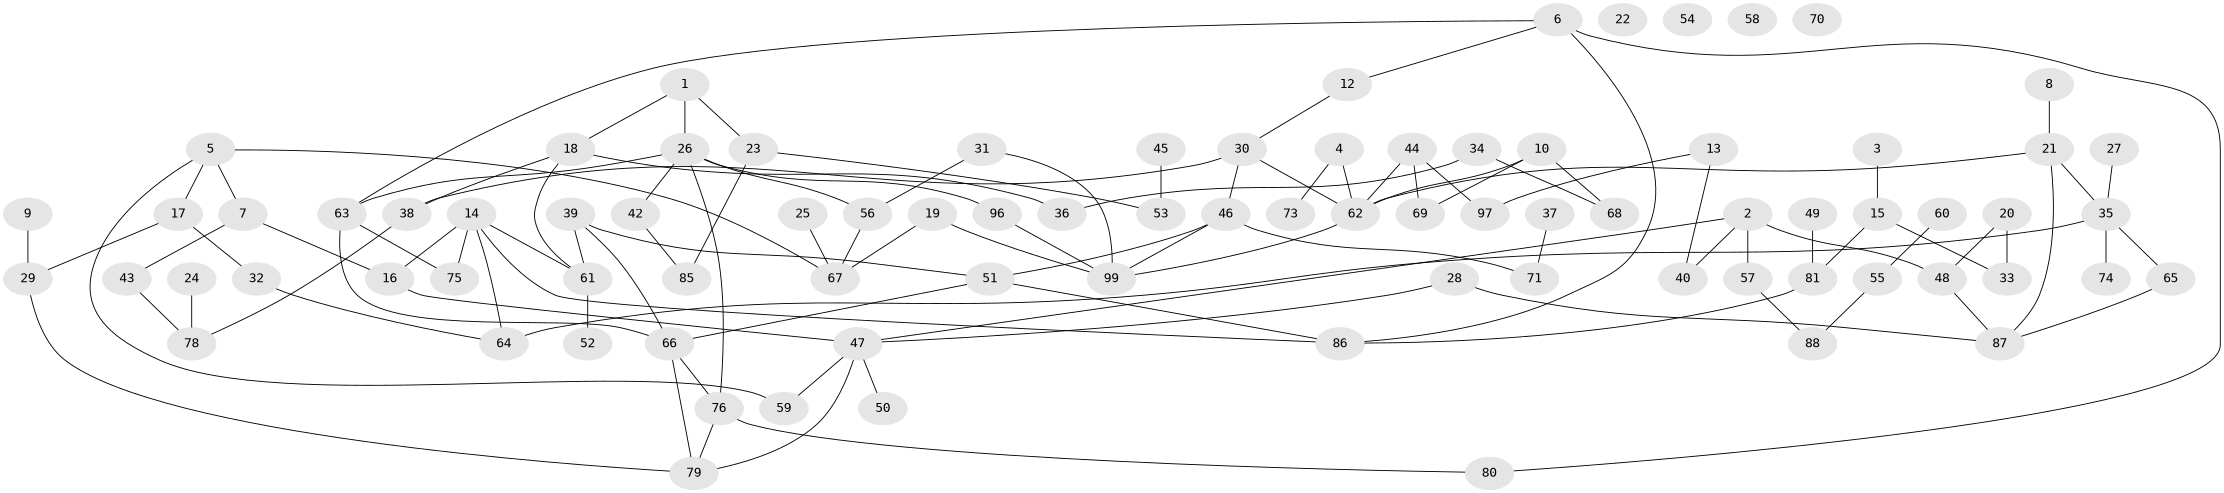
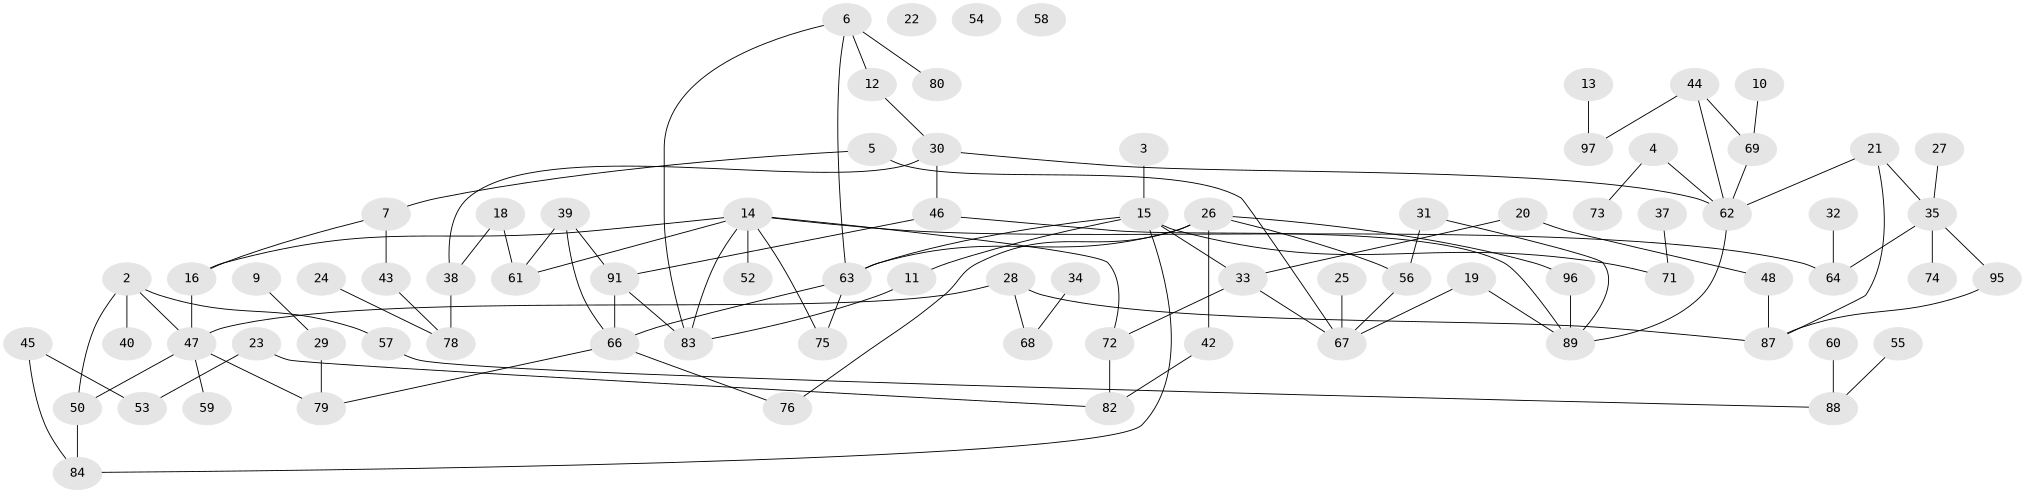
(1817, 20) -> none
(685, 85) -> none
(2049, 85) -> none
(1449, 182) -> (1740, 182)
(1581, 185) -> (1019, 311)
(178, 214) -> none
(1062, 214) -> none
(1698, 214) -> none
(1813, 214) -> none
none -> (991, 236)
(1829, 244) -> (90, 340)
(1379, 249) -> (1404, 254)
(1905, 251) -> (1833, 376)
(687, 279) -> (1110, 409)
(990, 279) -> (615, 279)
(1112, 279) -> (1570, 344)
(1813, 279) -> (912, 279)
(2171, 279) -> (1997, 279)
(588, 309) -> (748, 246)
none -> (1293, 311)
none -> (1110, 344)
(1340, 344) -> (688, 344)
(324, 384) -> none
(706, 441) -> none
(1100, 460) -> none
none -> (77, 473)
